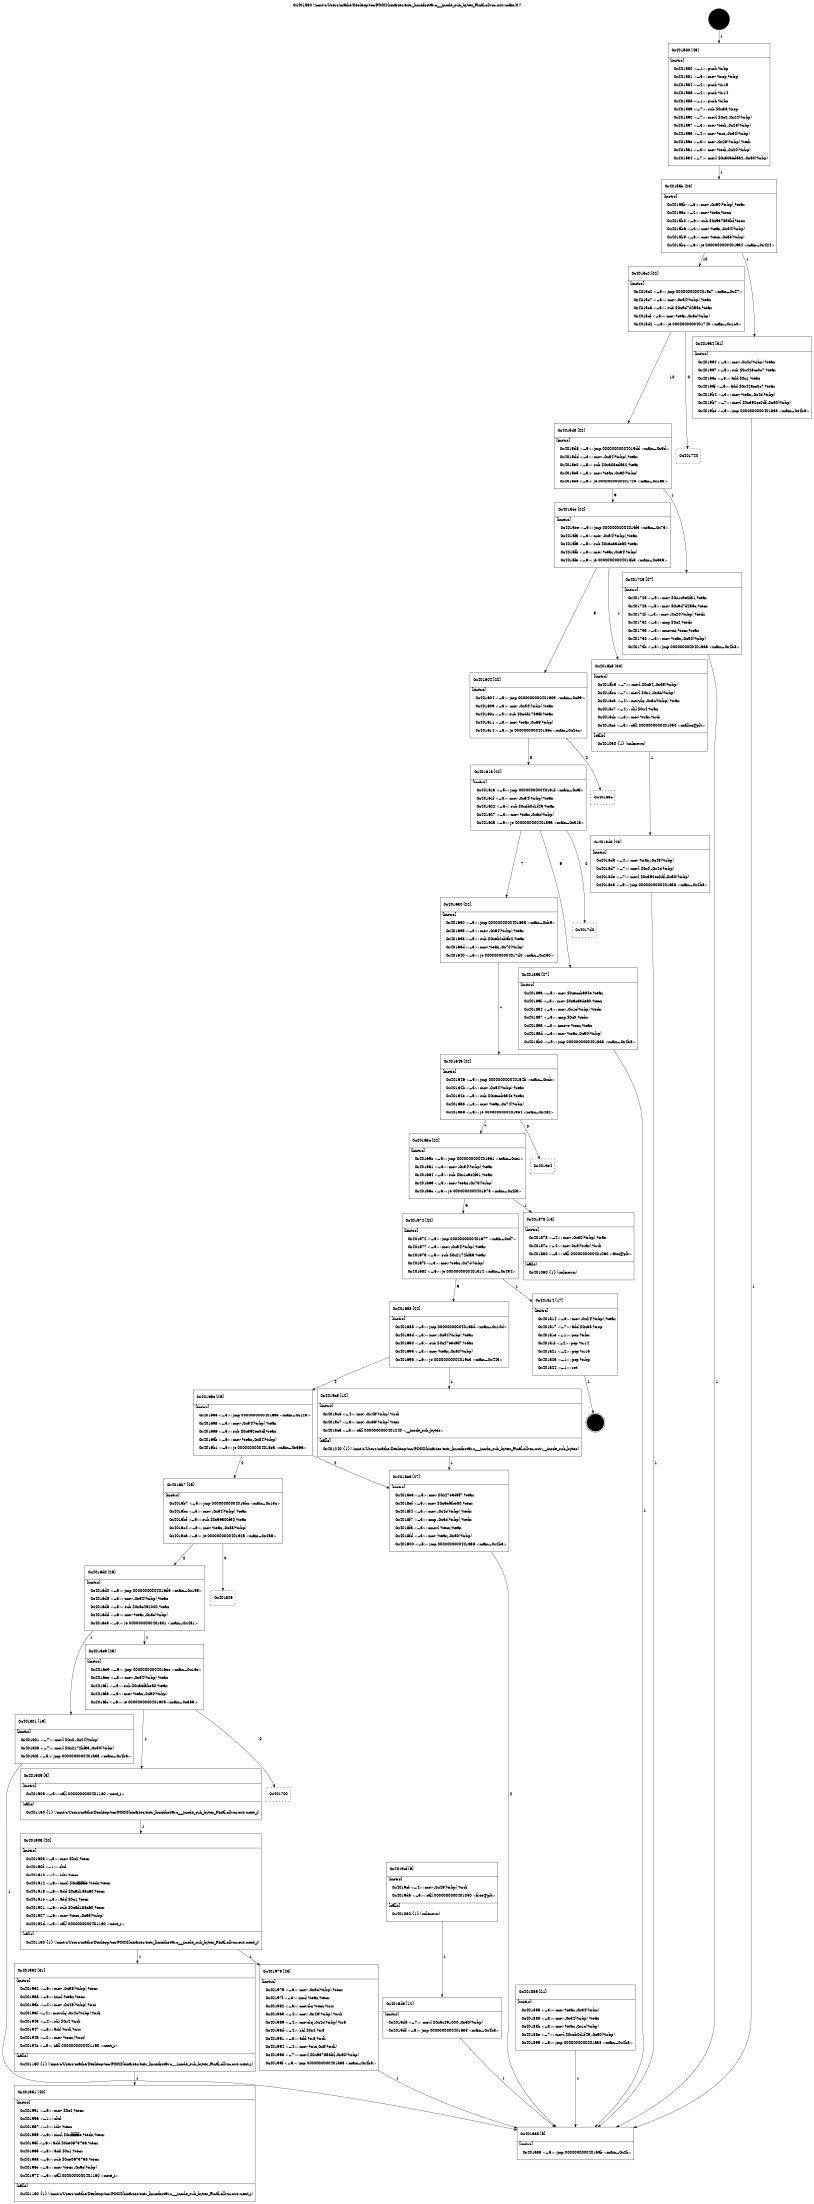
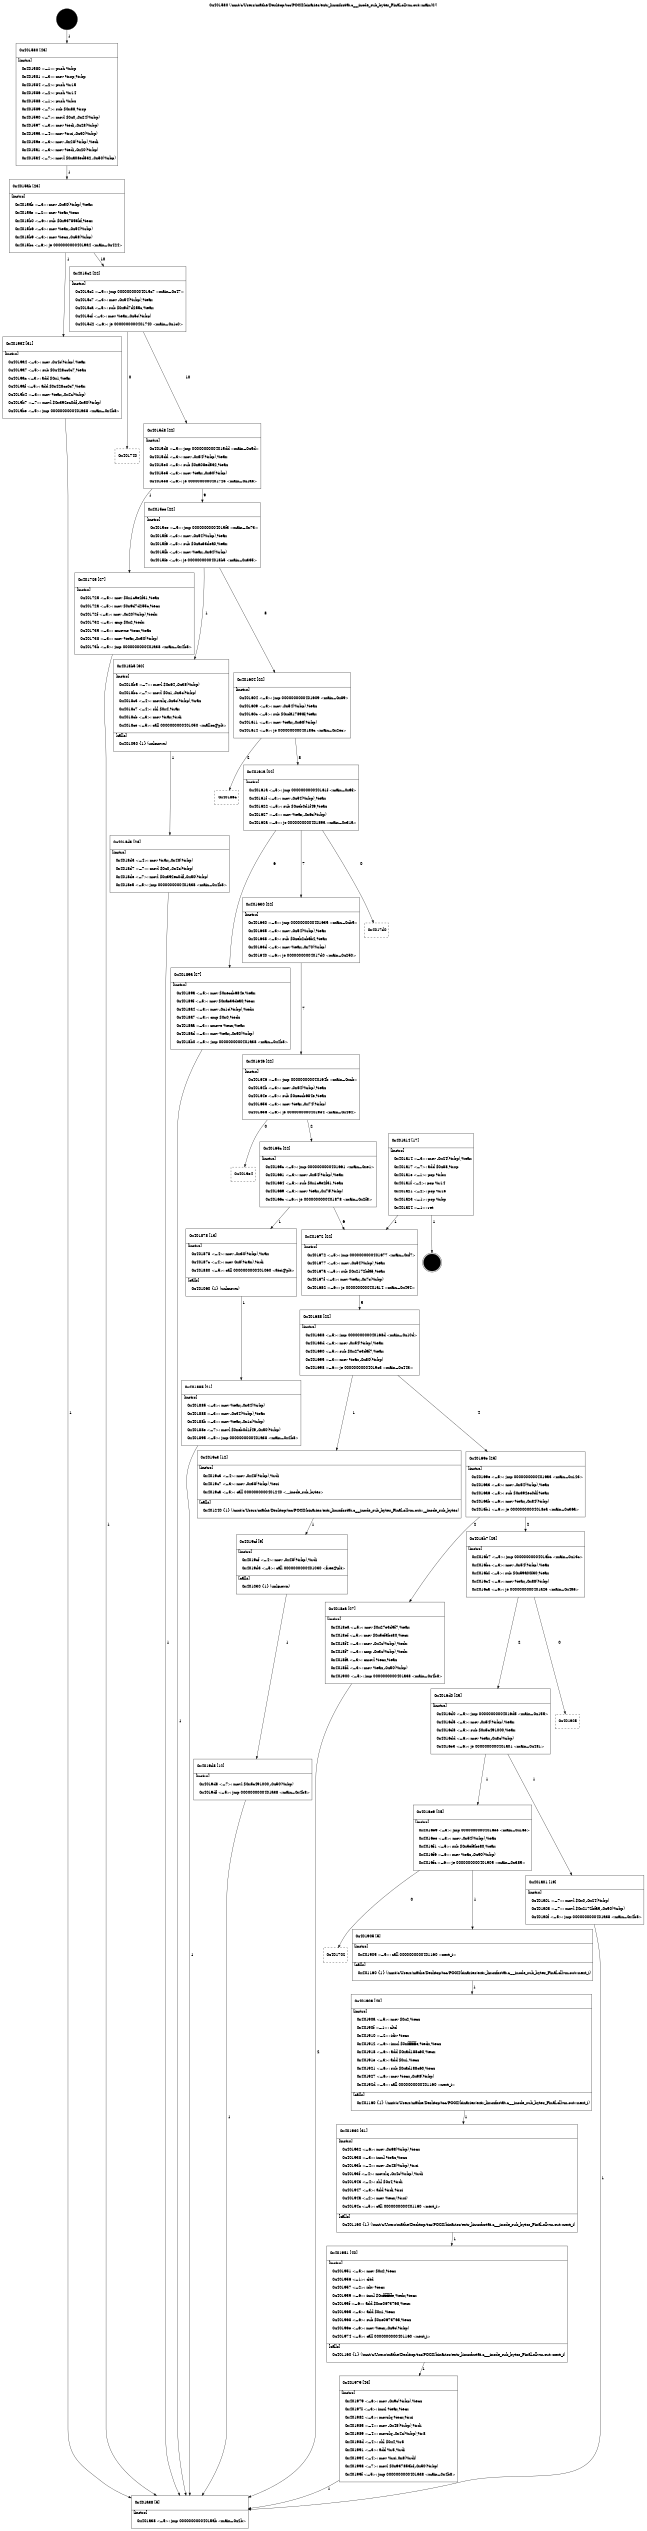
(485, 1127) -> (311, 1127)
(516, 1289) -> (393, 1221)
none -> (241, 1337)
(449, 1462) -> (310, 1525)
(248, 1957) -> (422, 2368)
